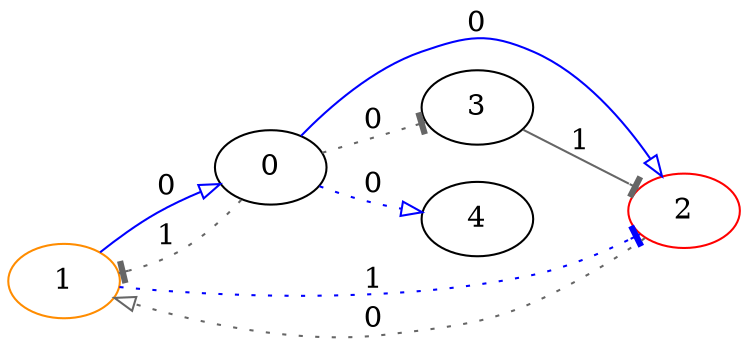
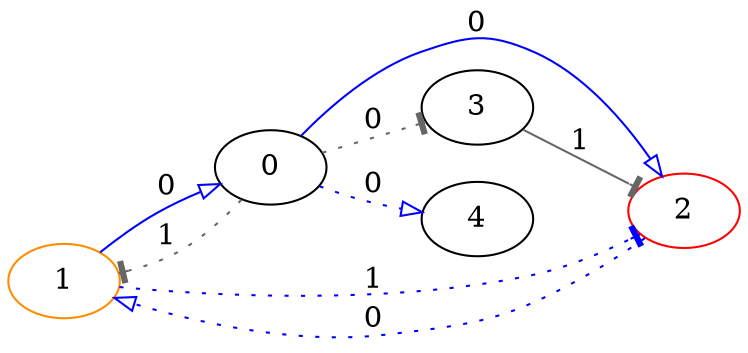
(399, 333) -> (399, 333)
